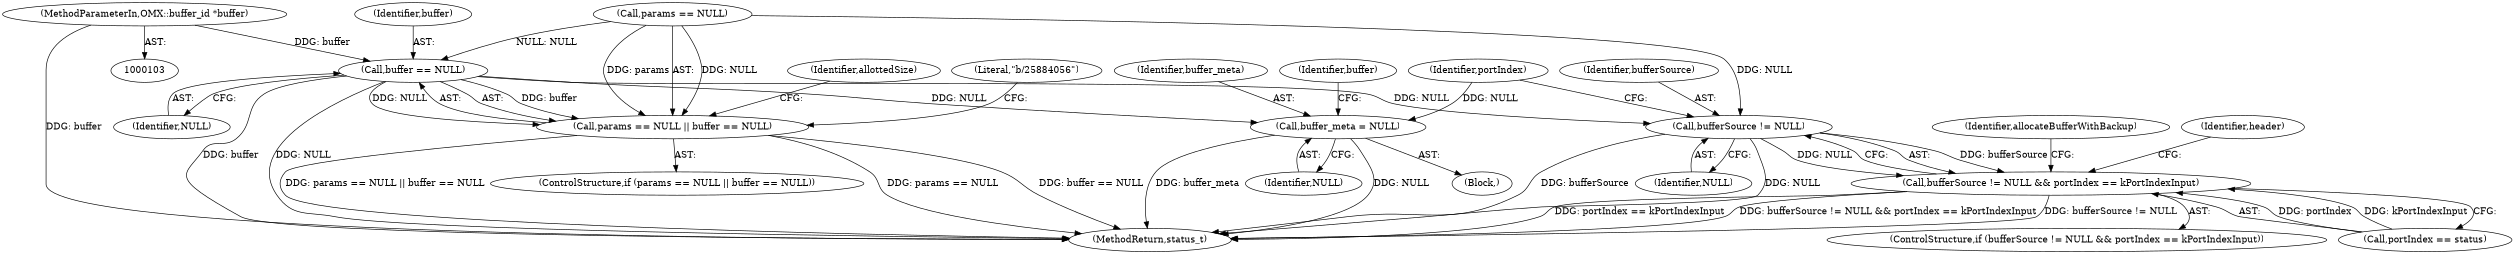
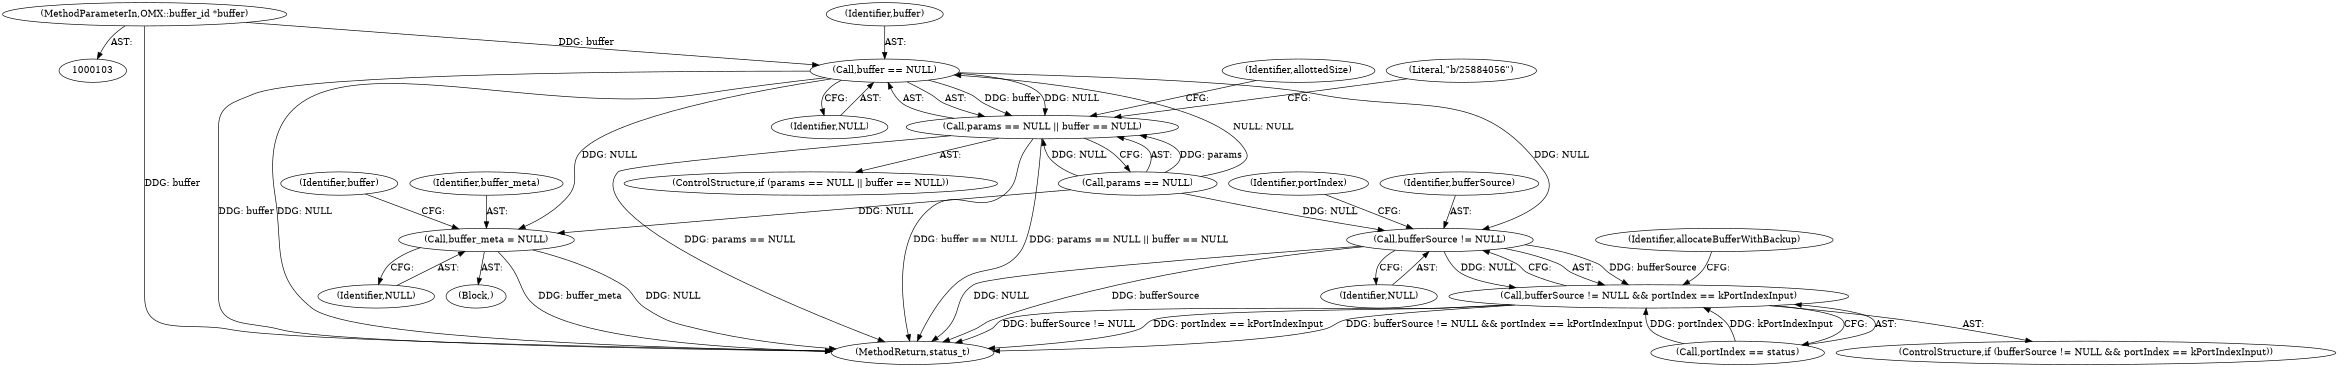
(1447, 106) -> (817, 211)
(2243, 127) -> none
none -> (1107, 149)
